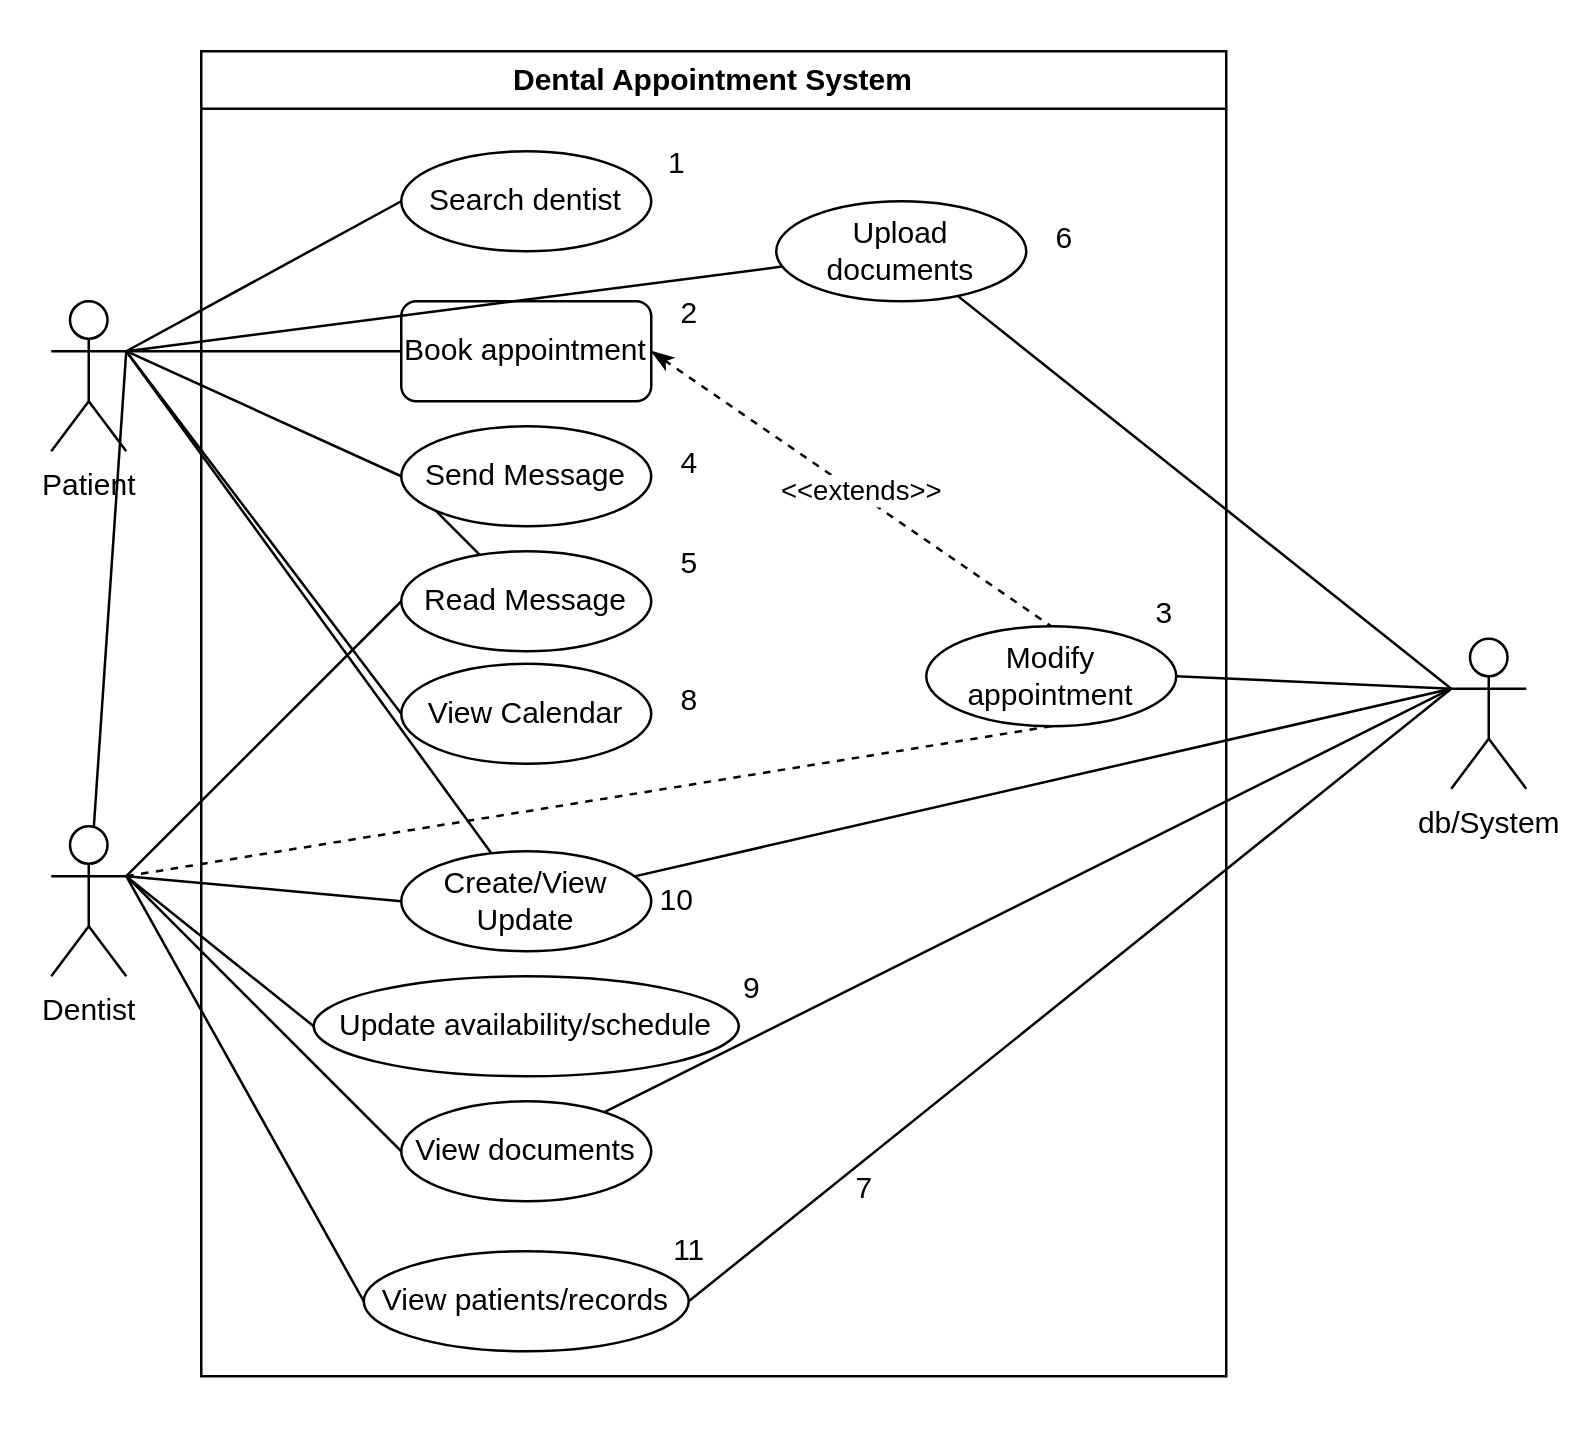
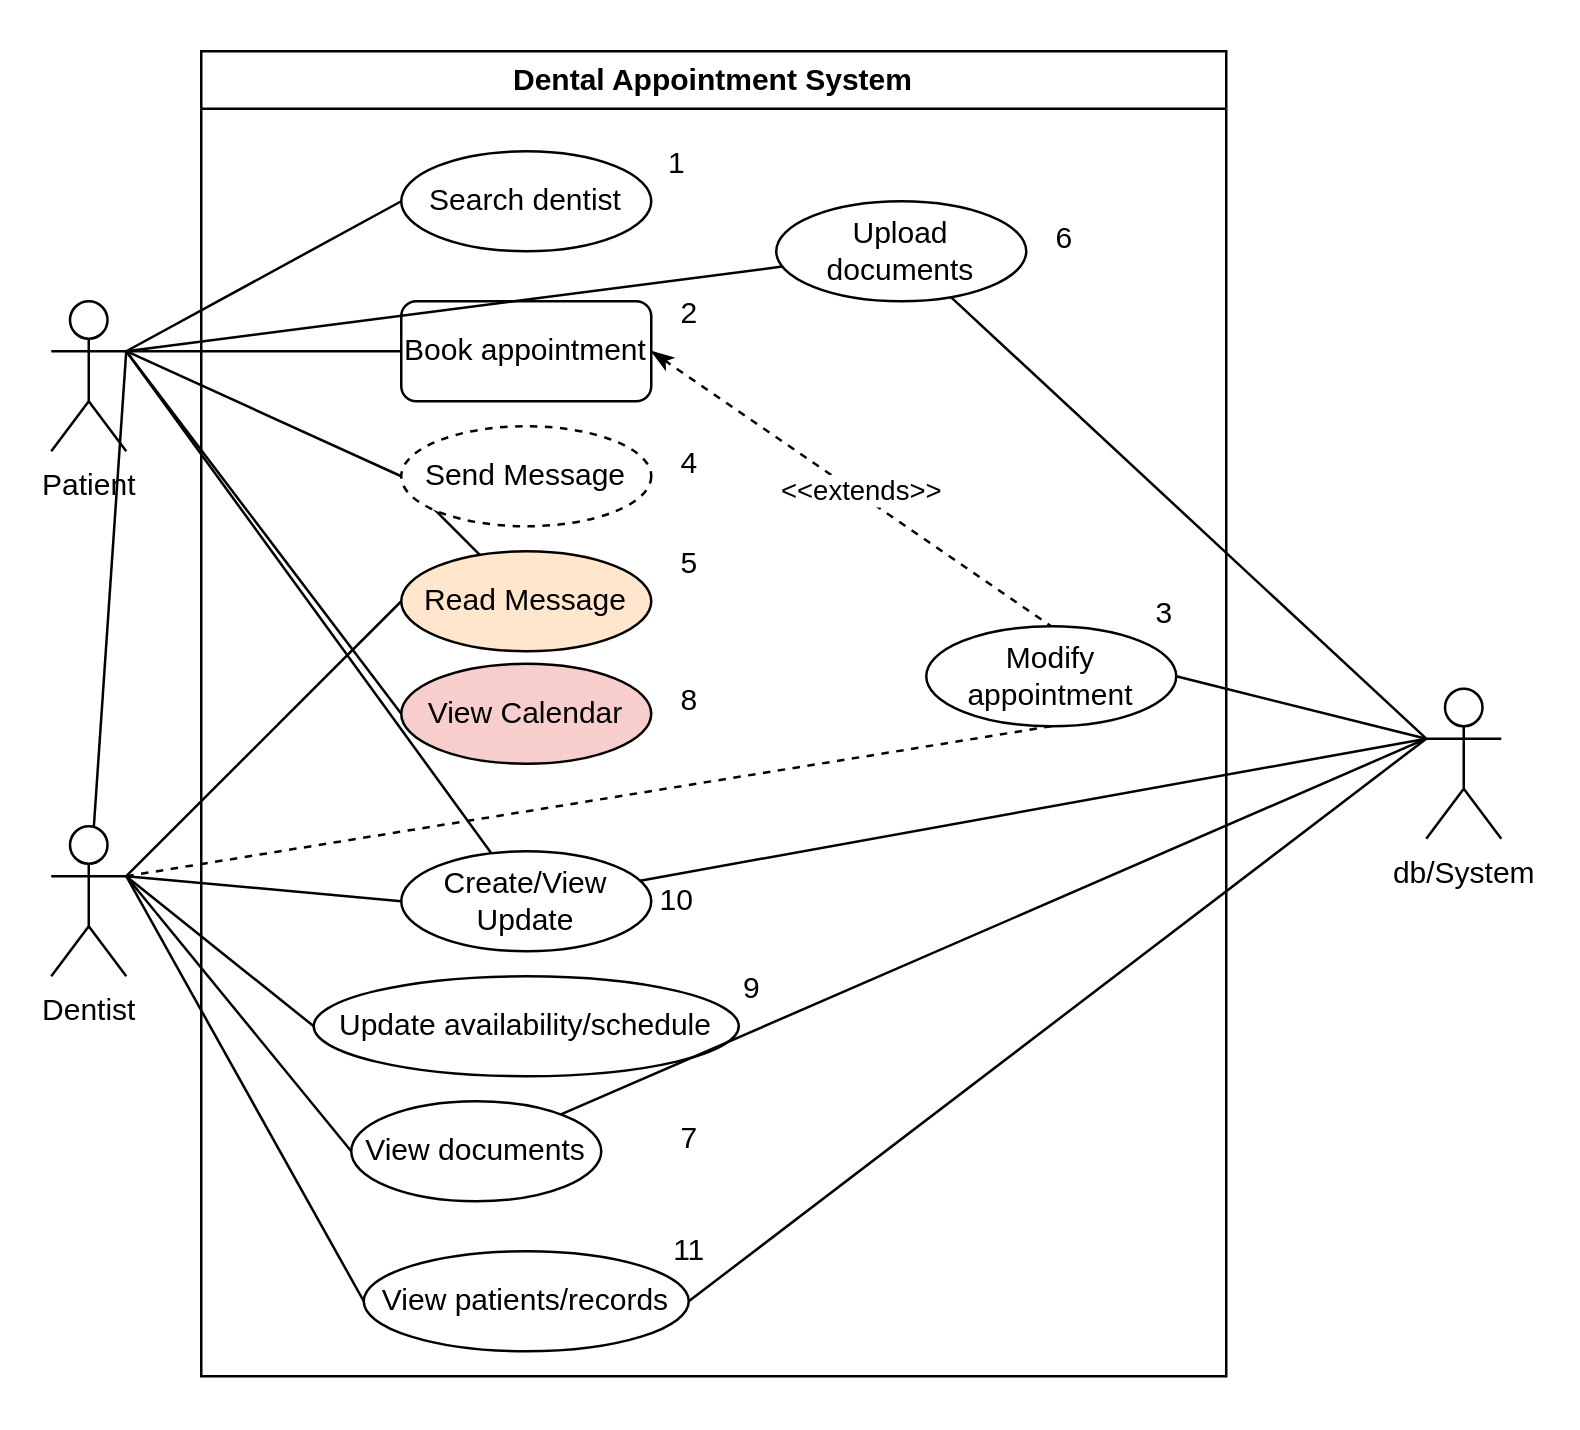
(526, 476) -> (526, 476)
(526, 601) -> (526, 601)
(526, 714) -> (526, 714)
(1489, 714) -> (1464, 764)
(526, 1151) -> (476, 1151)
(864, 1189) -> (689, 1139)
